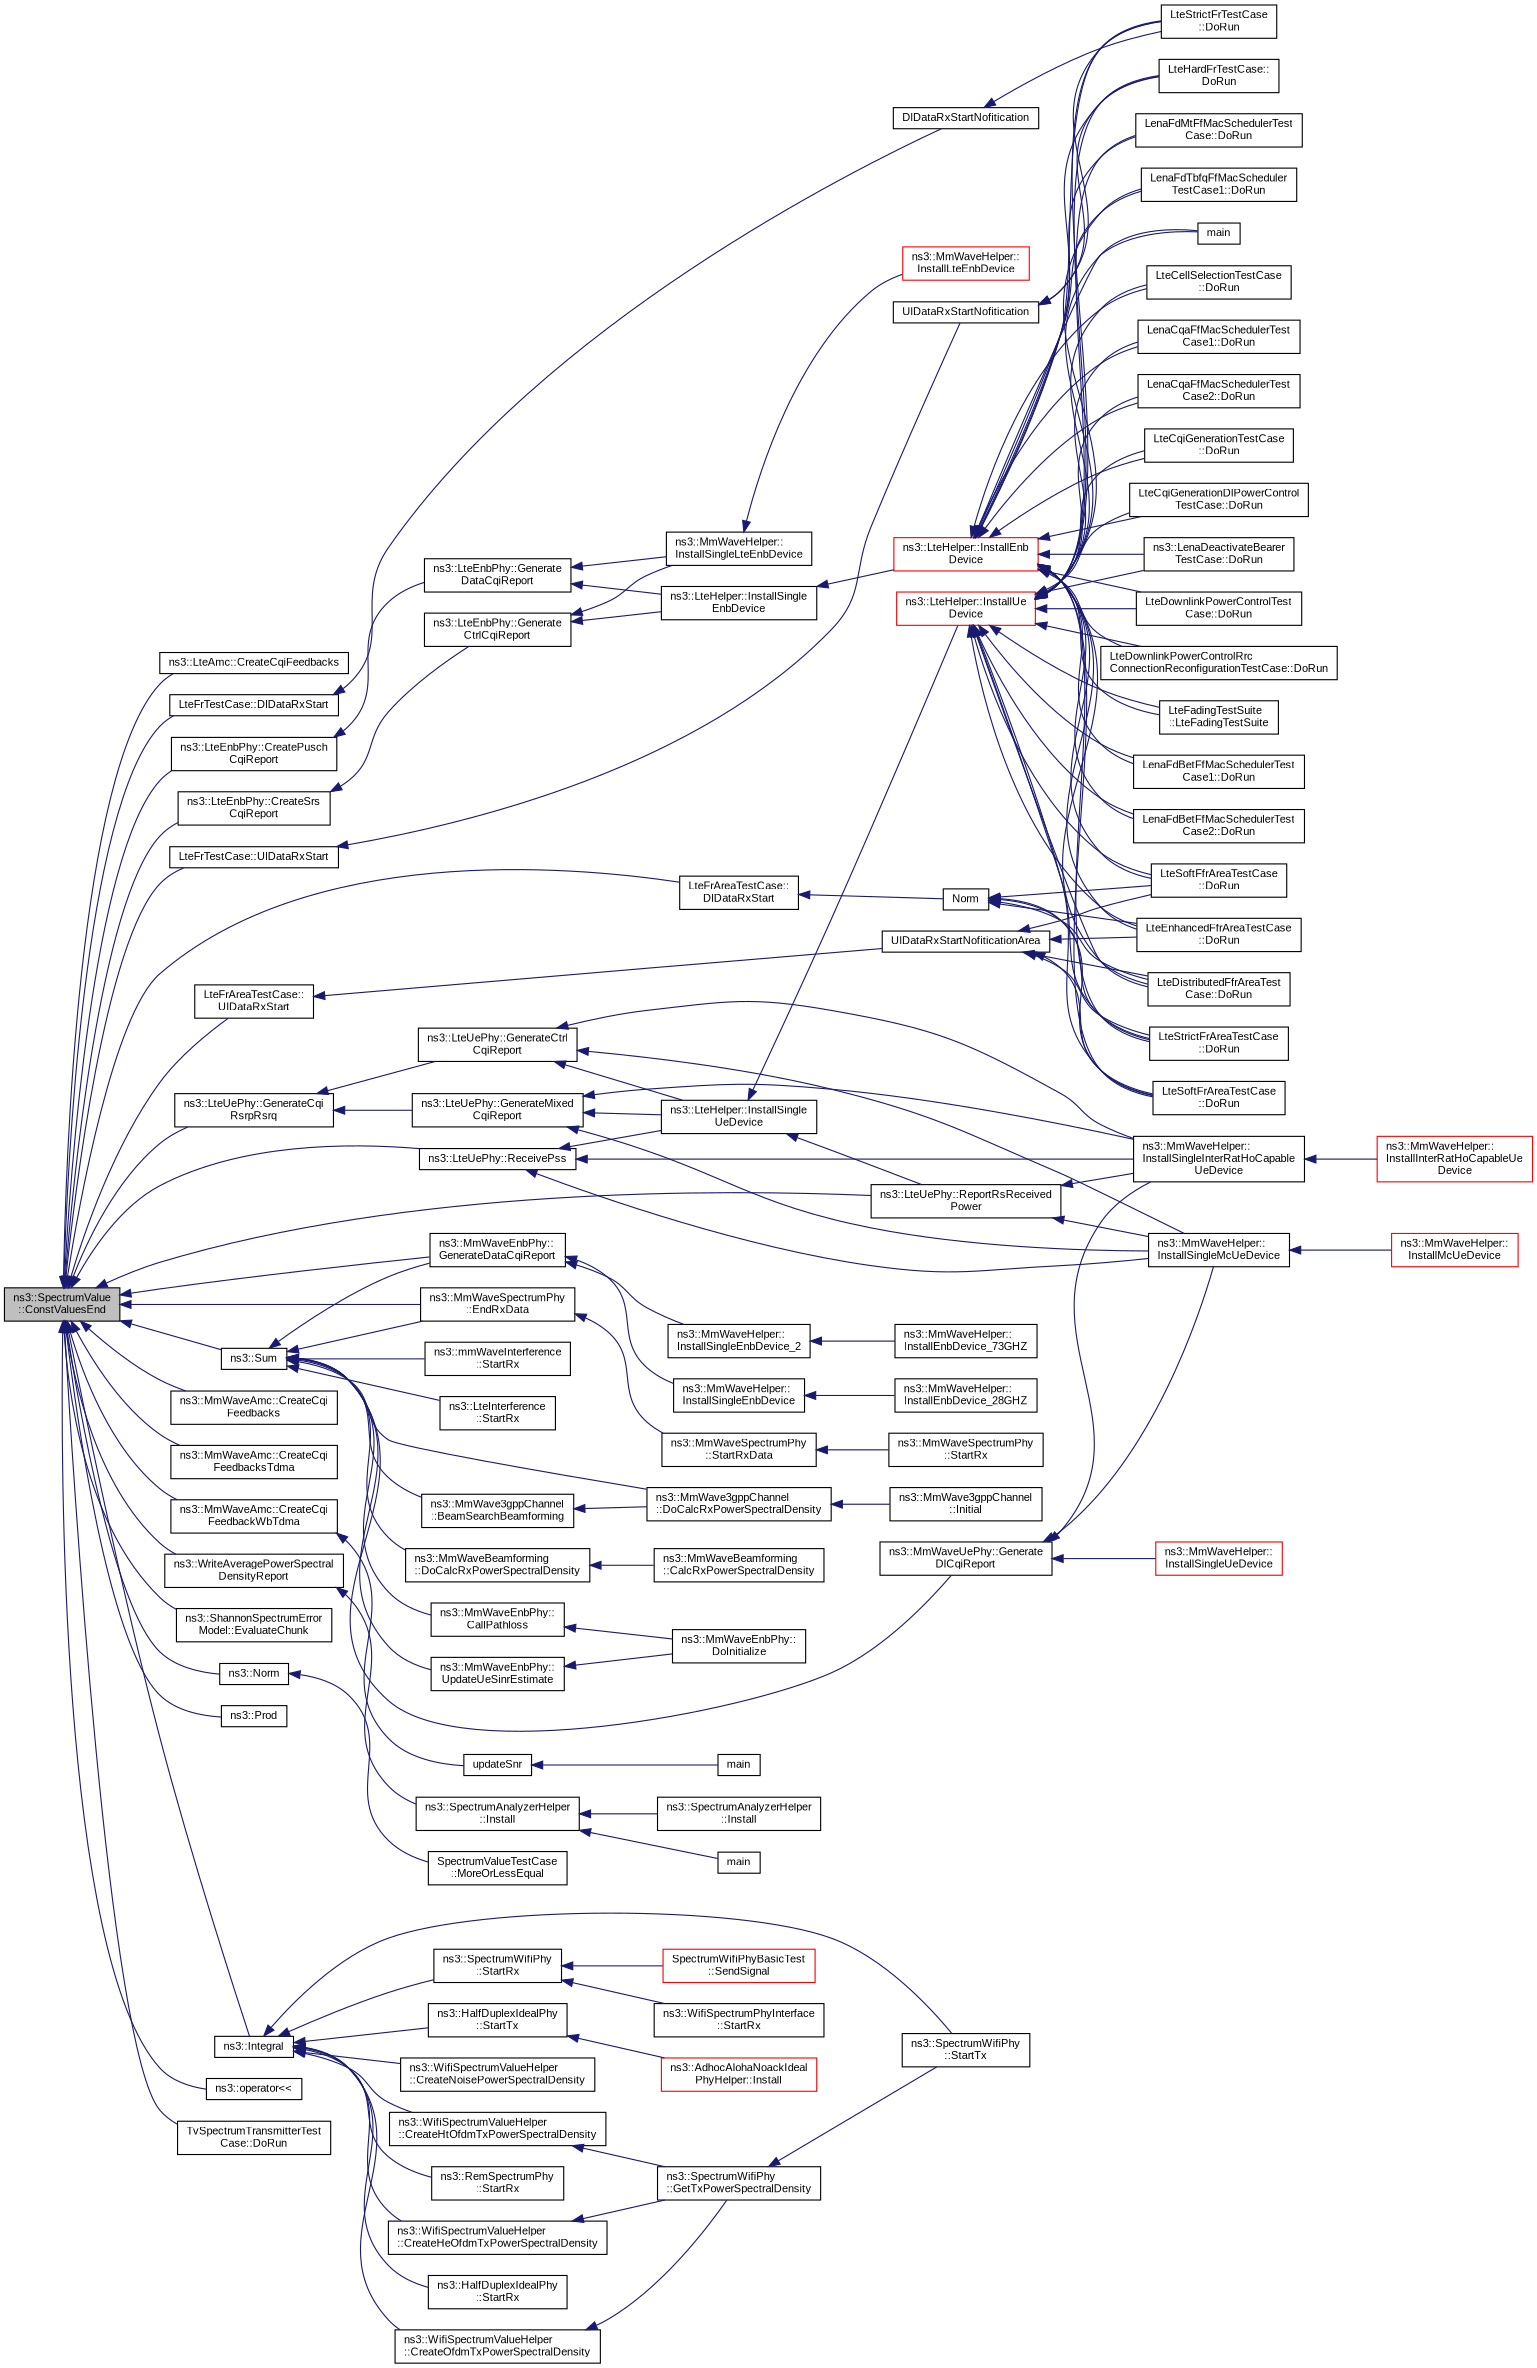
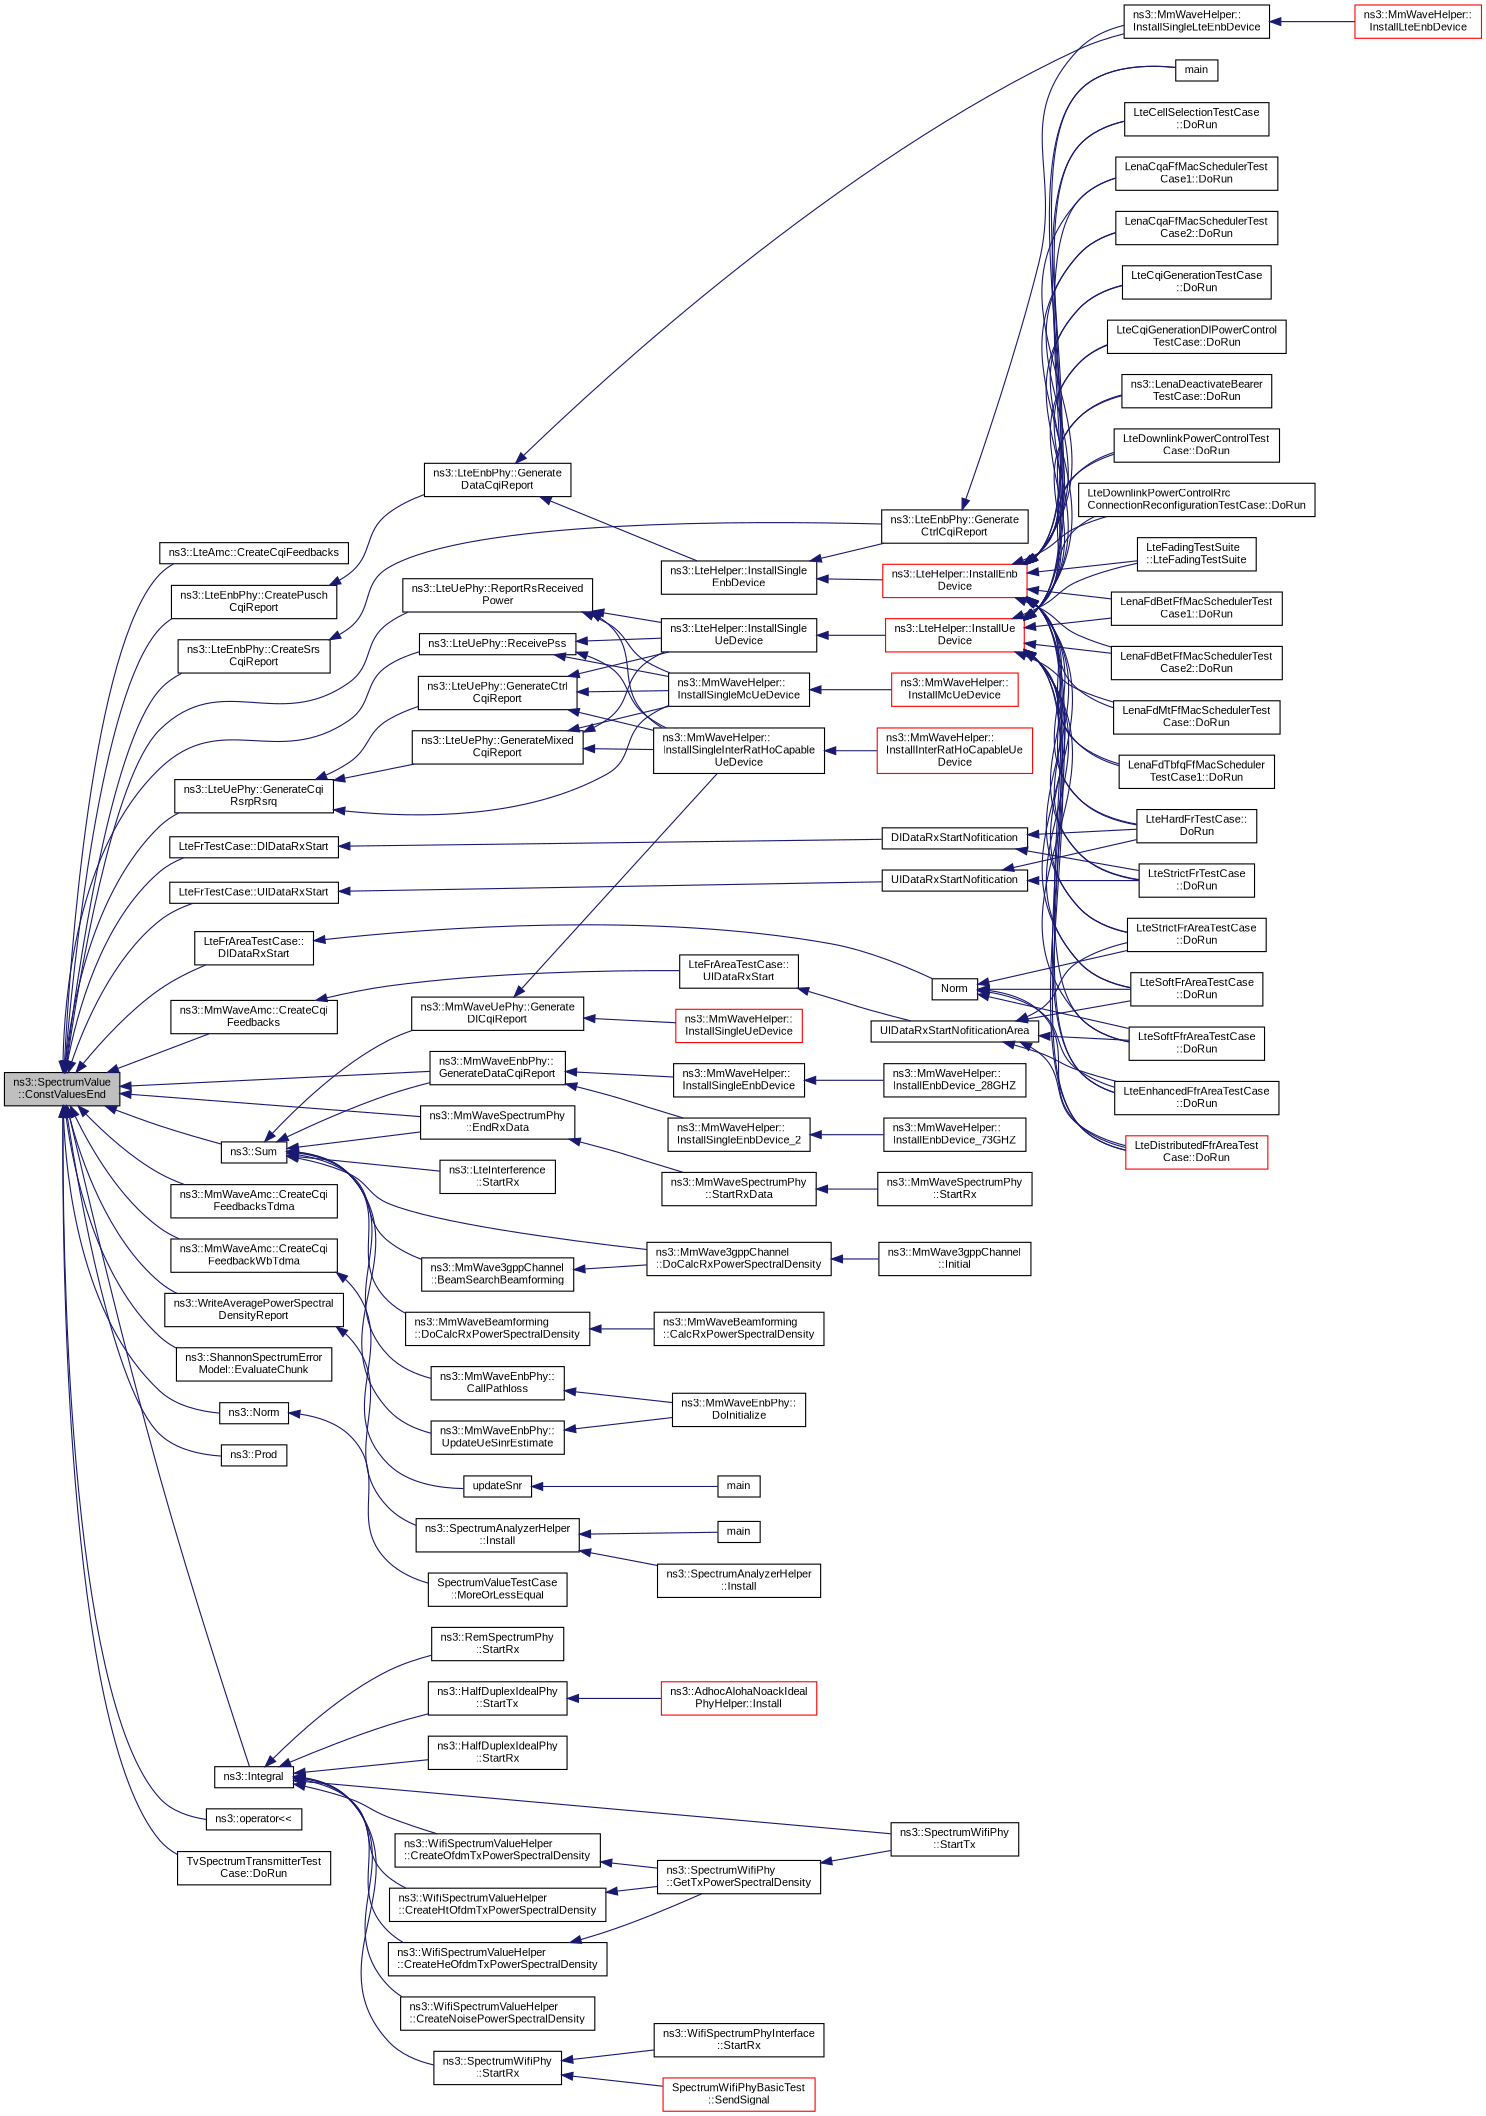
(622, 616) -> (853, 551)
none -> (1088, 832)
(1219, 989) -> (1197, 1152)
(128, 1134) -> (502, 975)
(875, 1167) -> (633, 618)
(498, 1359) -> none
(1153, 1414) -> (526, 804)
